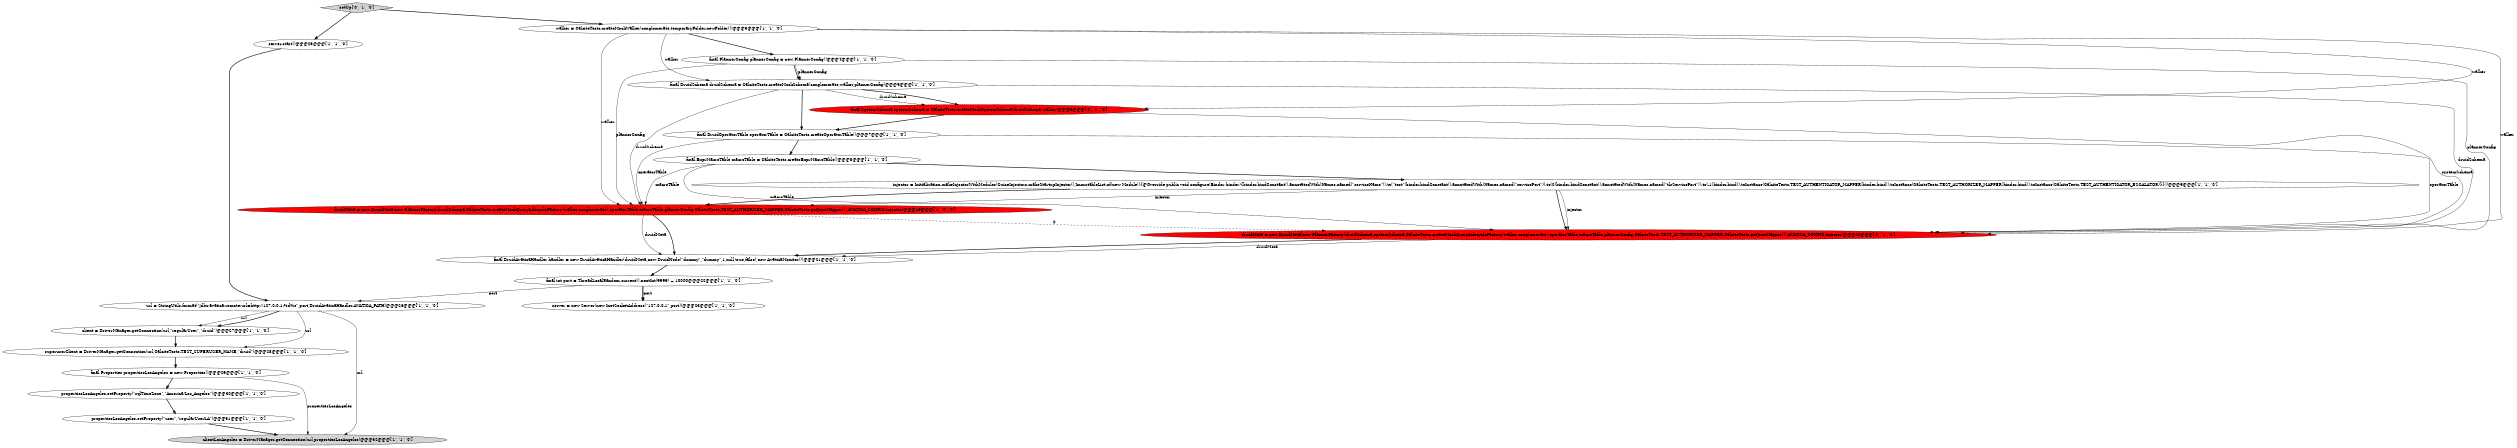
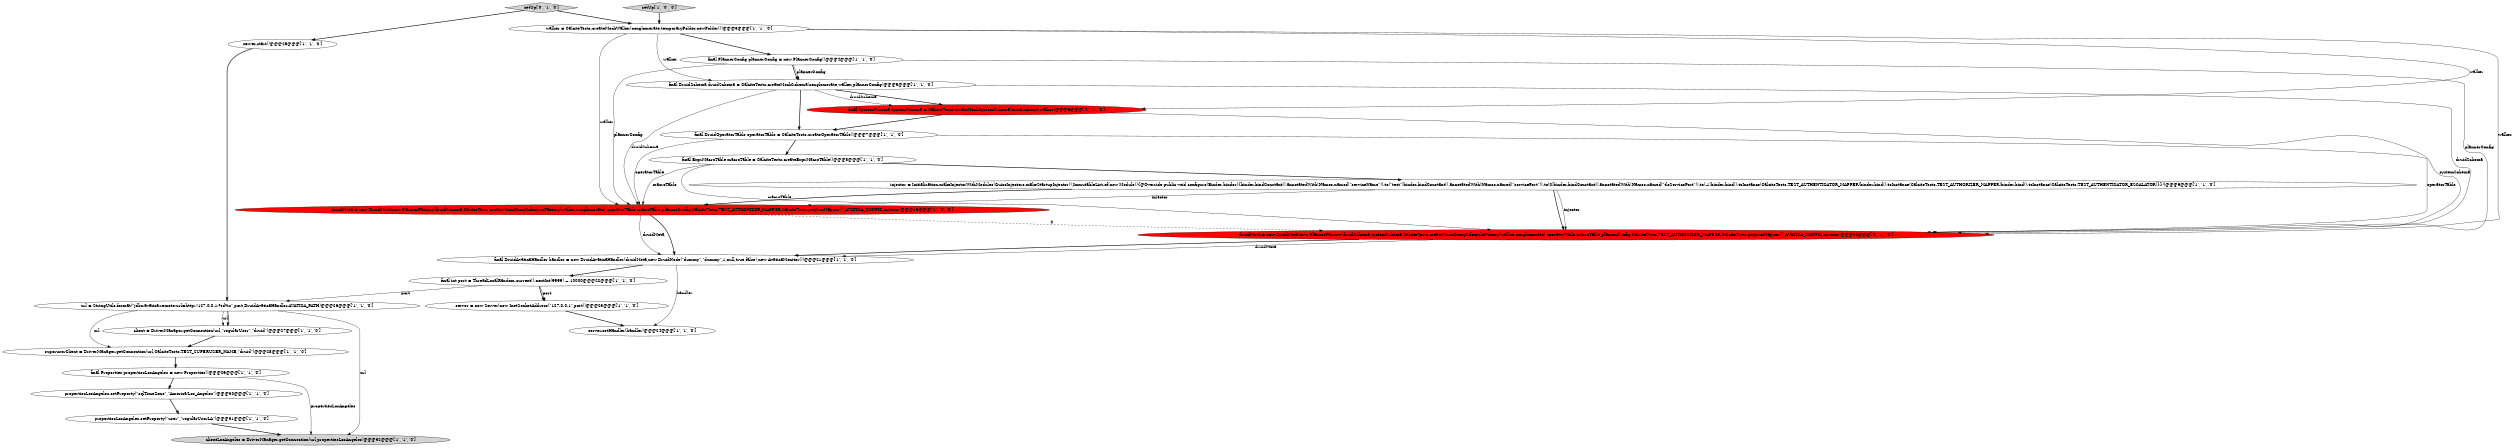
none -> (659, 8)
none -> (642, 331)
